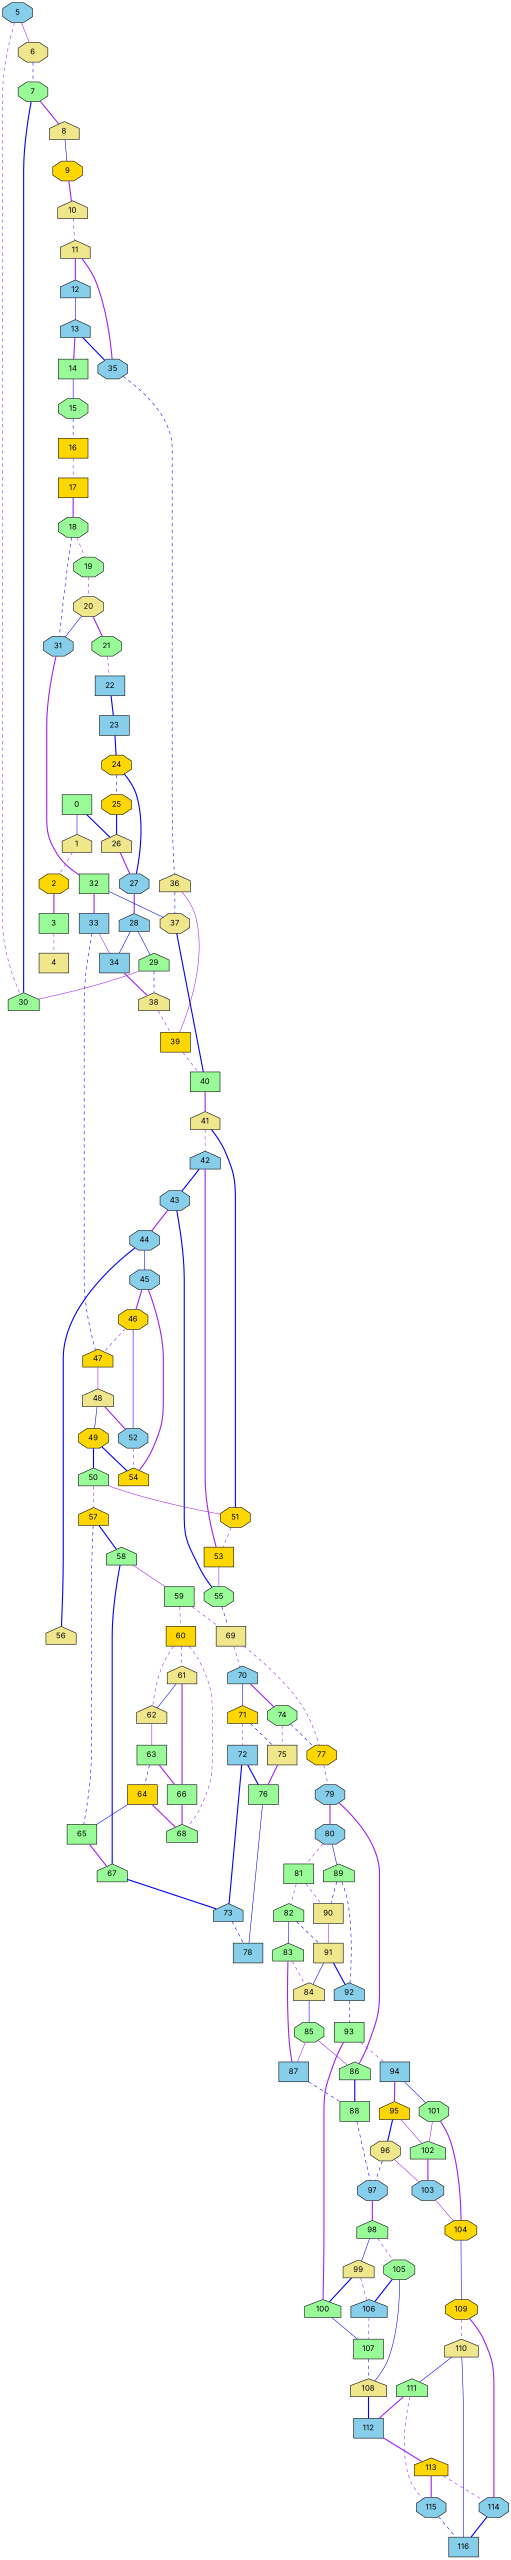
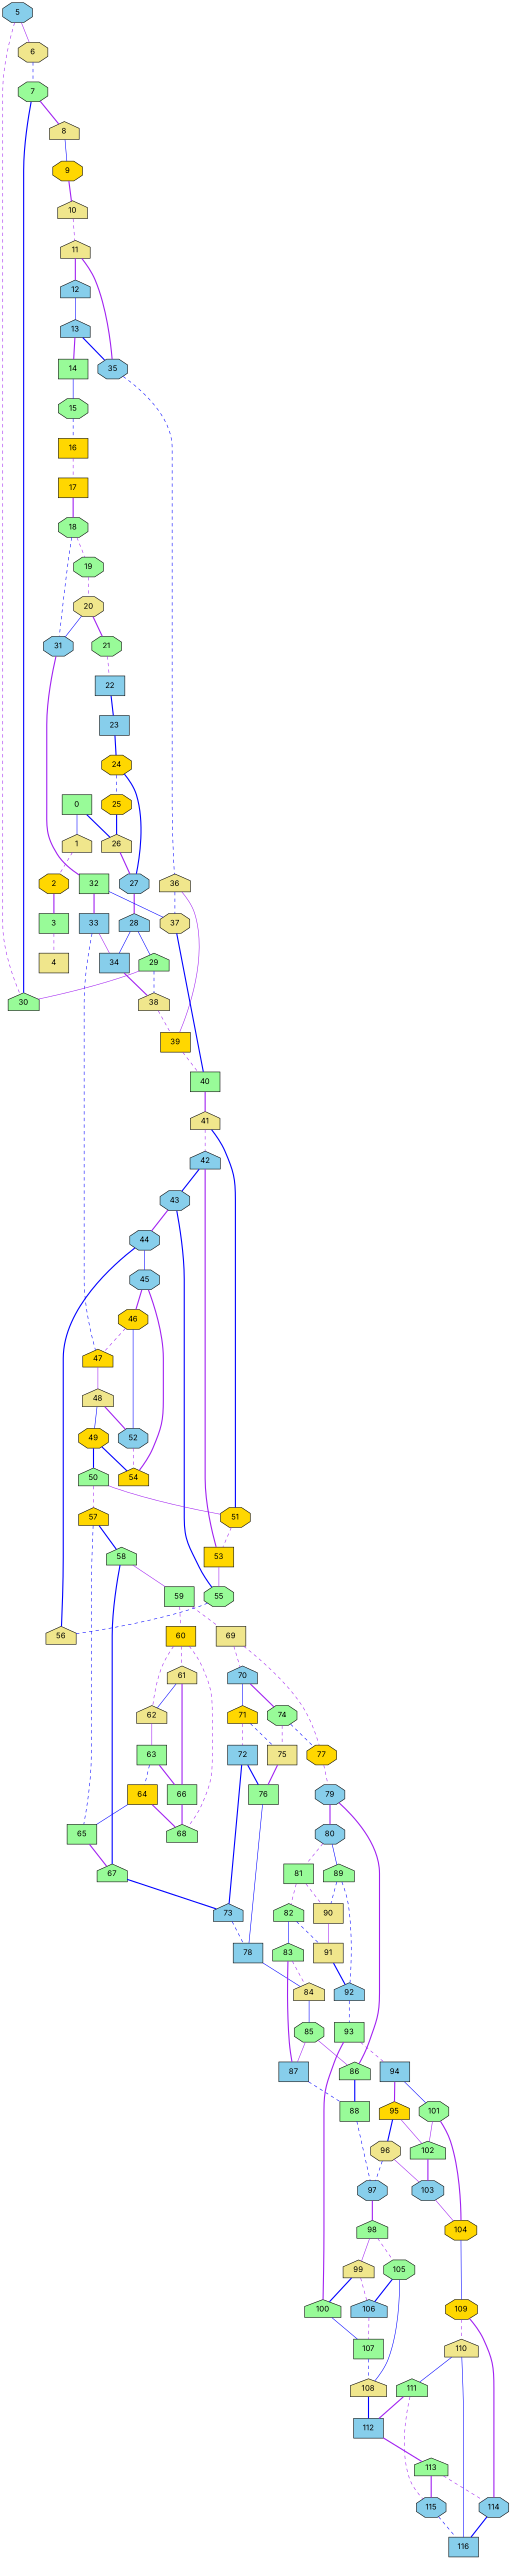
(225, 1617) -> (143, 1622)
(318, 1974) -> (282, 1975)
(366, 2250) -> (366, 2250)
(431, 2468) -> (431, 2468)
